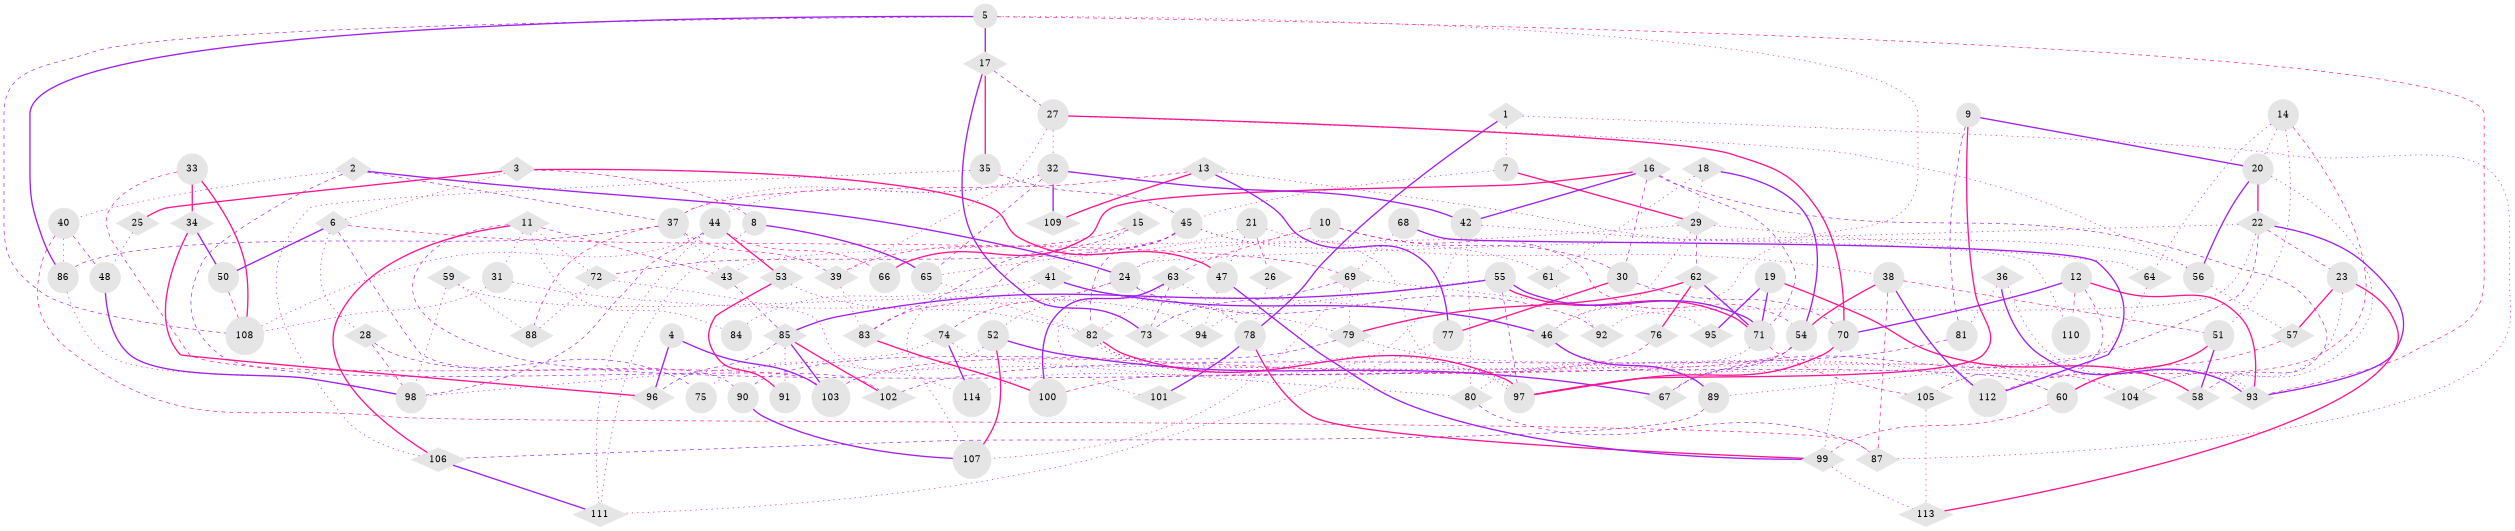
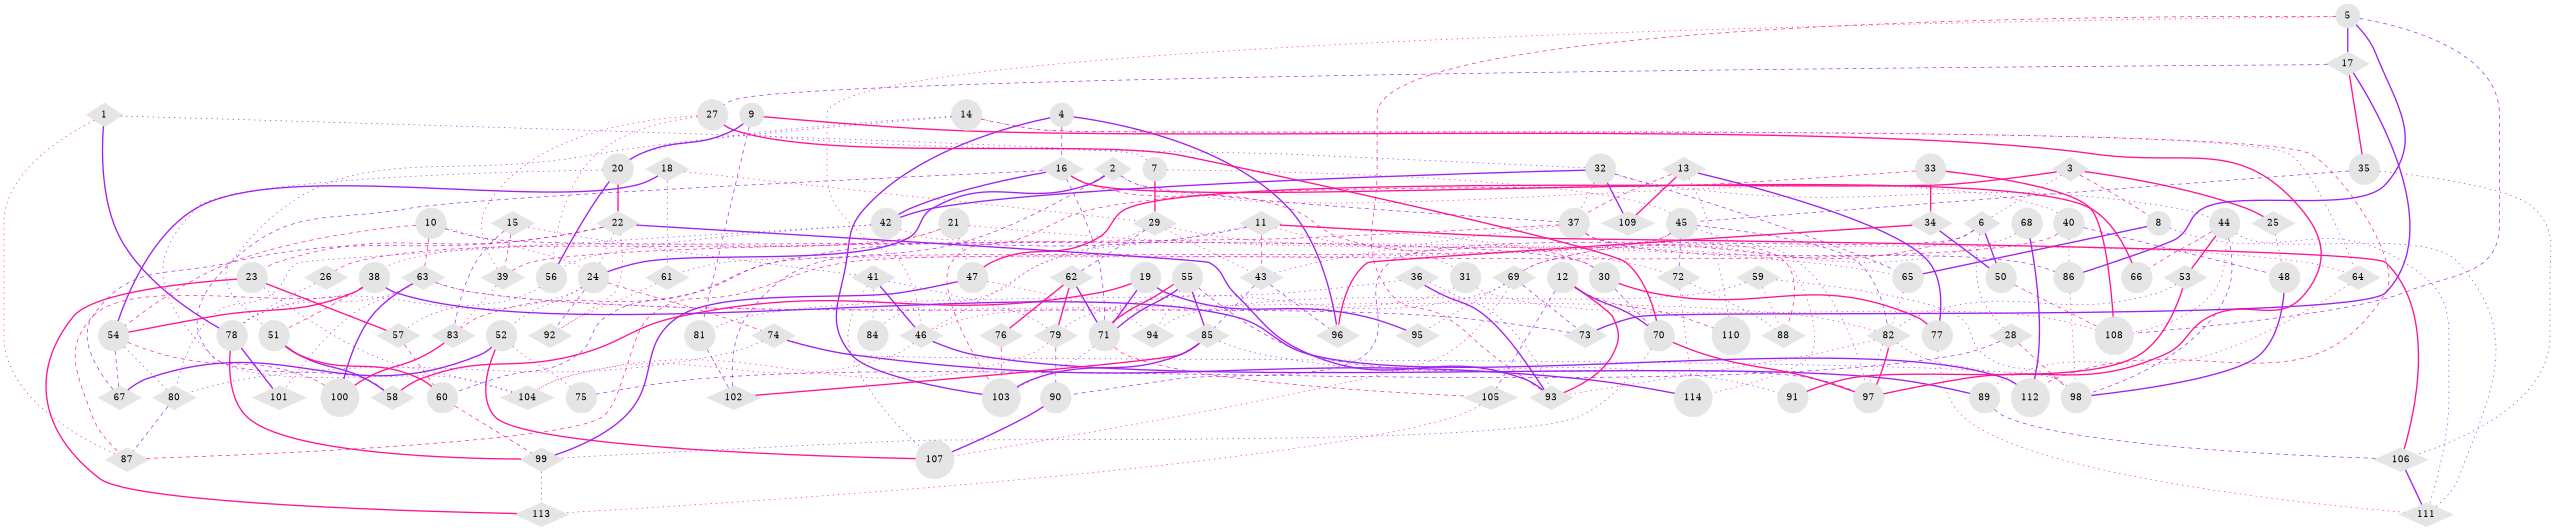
none -> (1062, 142)
(798, 188) -> (1586, 198)
(1636, 221) -> (1307, 217)
(749, 358) -> (1313, 316)
